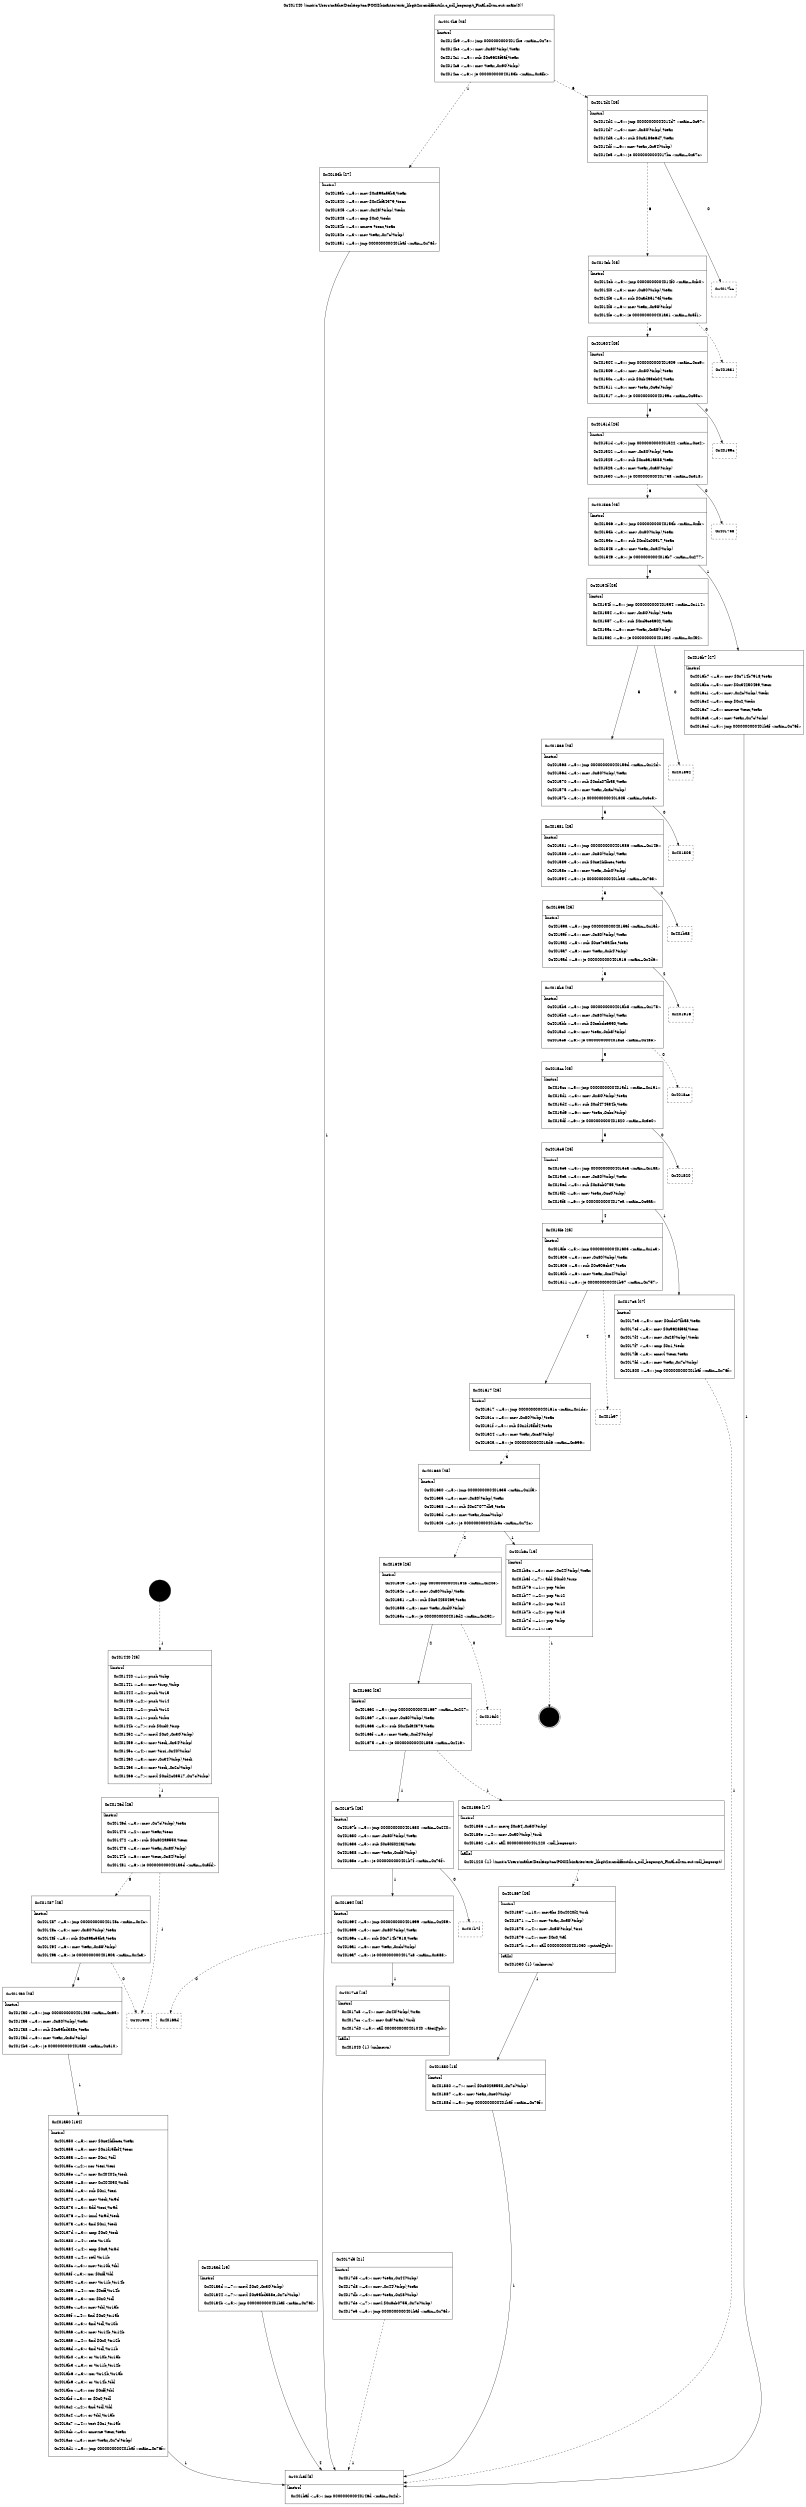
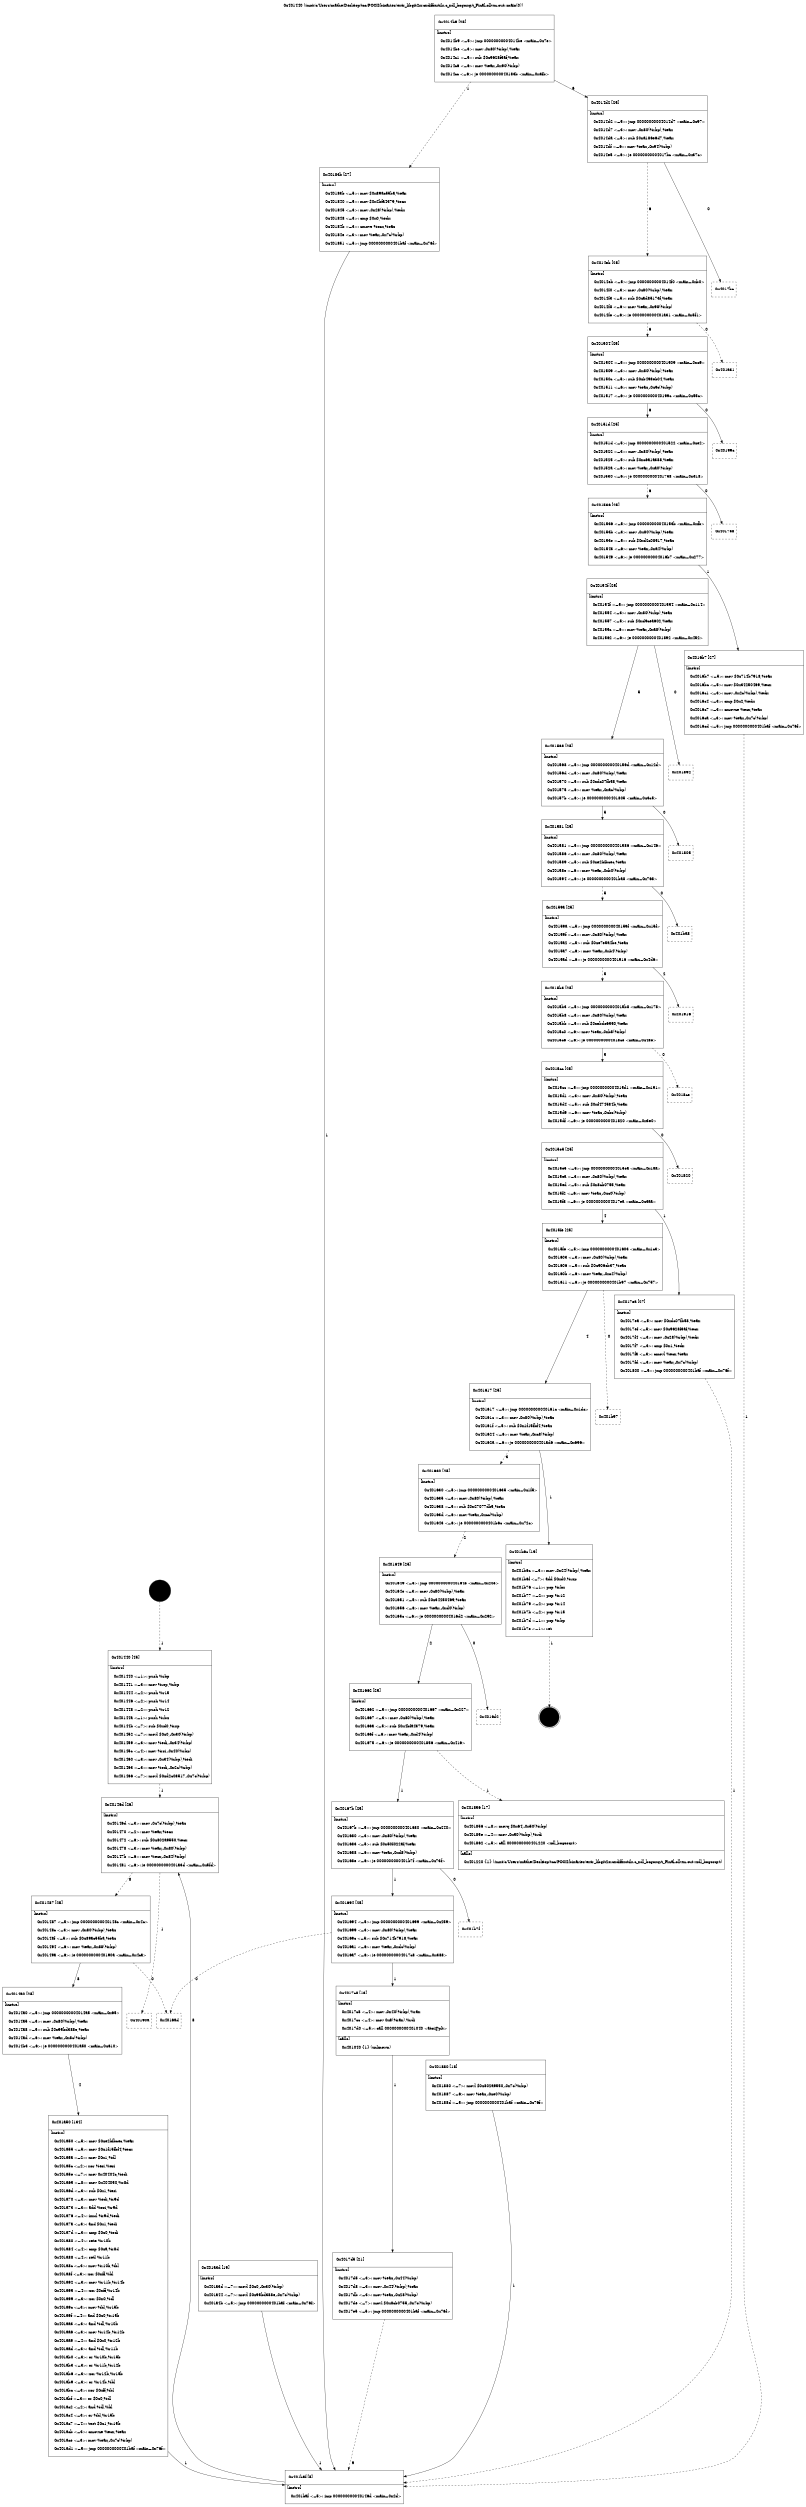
(570, 88) -> (570, 88)
(647, 571) -> none
(602, 1134) -> none
(509, 1537) -> (546, 1496)
(478, 1664) -> (478, 1664)
(744, 1766) -> (744, 1766)
(557, 1929) -> none
(124, 1986) -> (153, 1984)
(79, 2085) -> (79, 2085)
none -> (393, 2152)
none -> (191, 2216)
(320, 2463) -> (320, 2463)
(352, 2463) -> (352, 2463)
